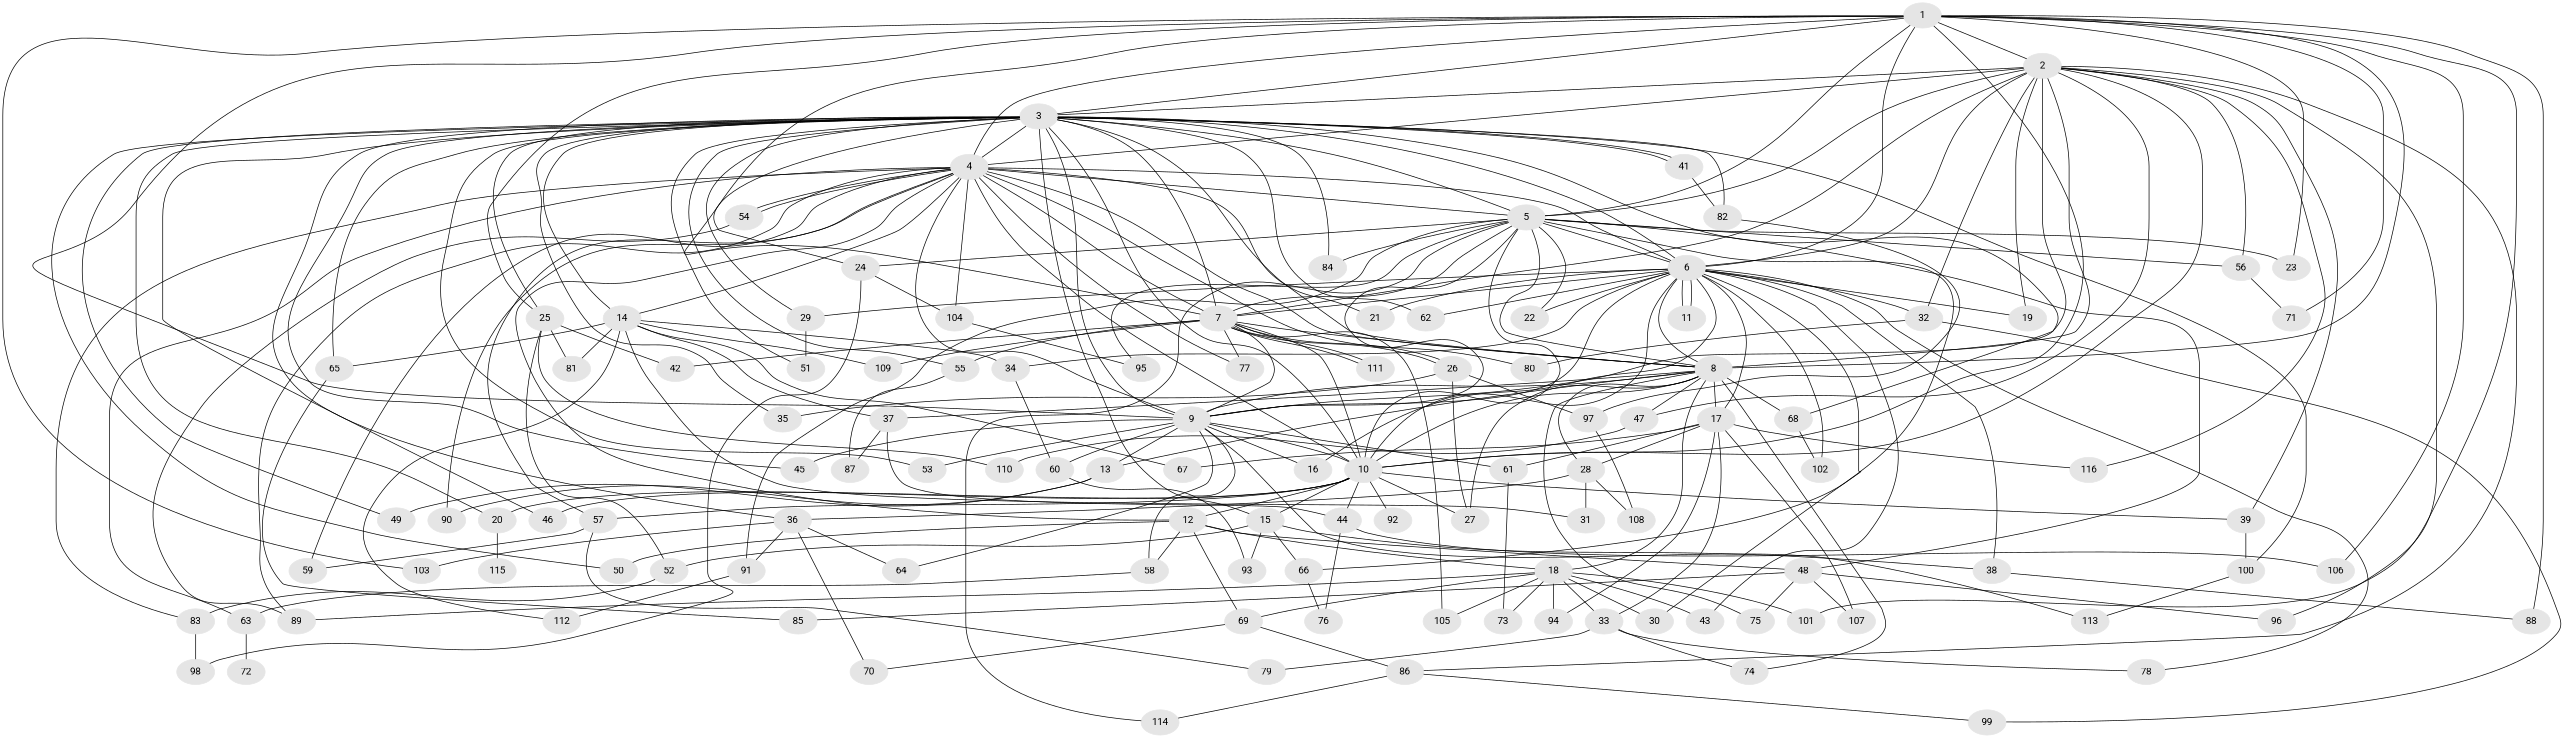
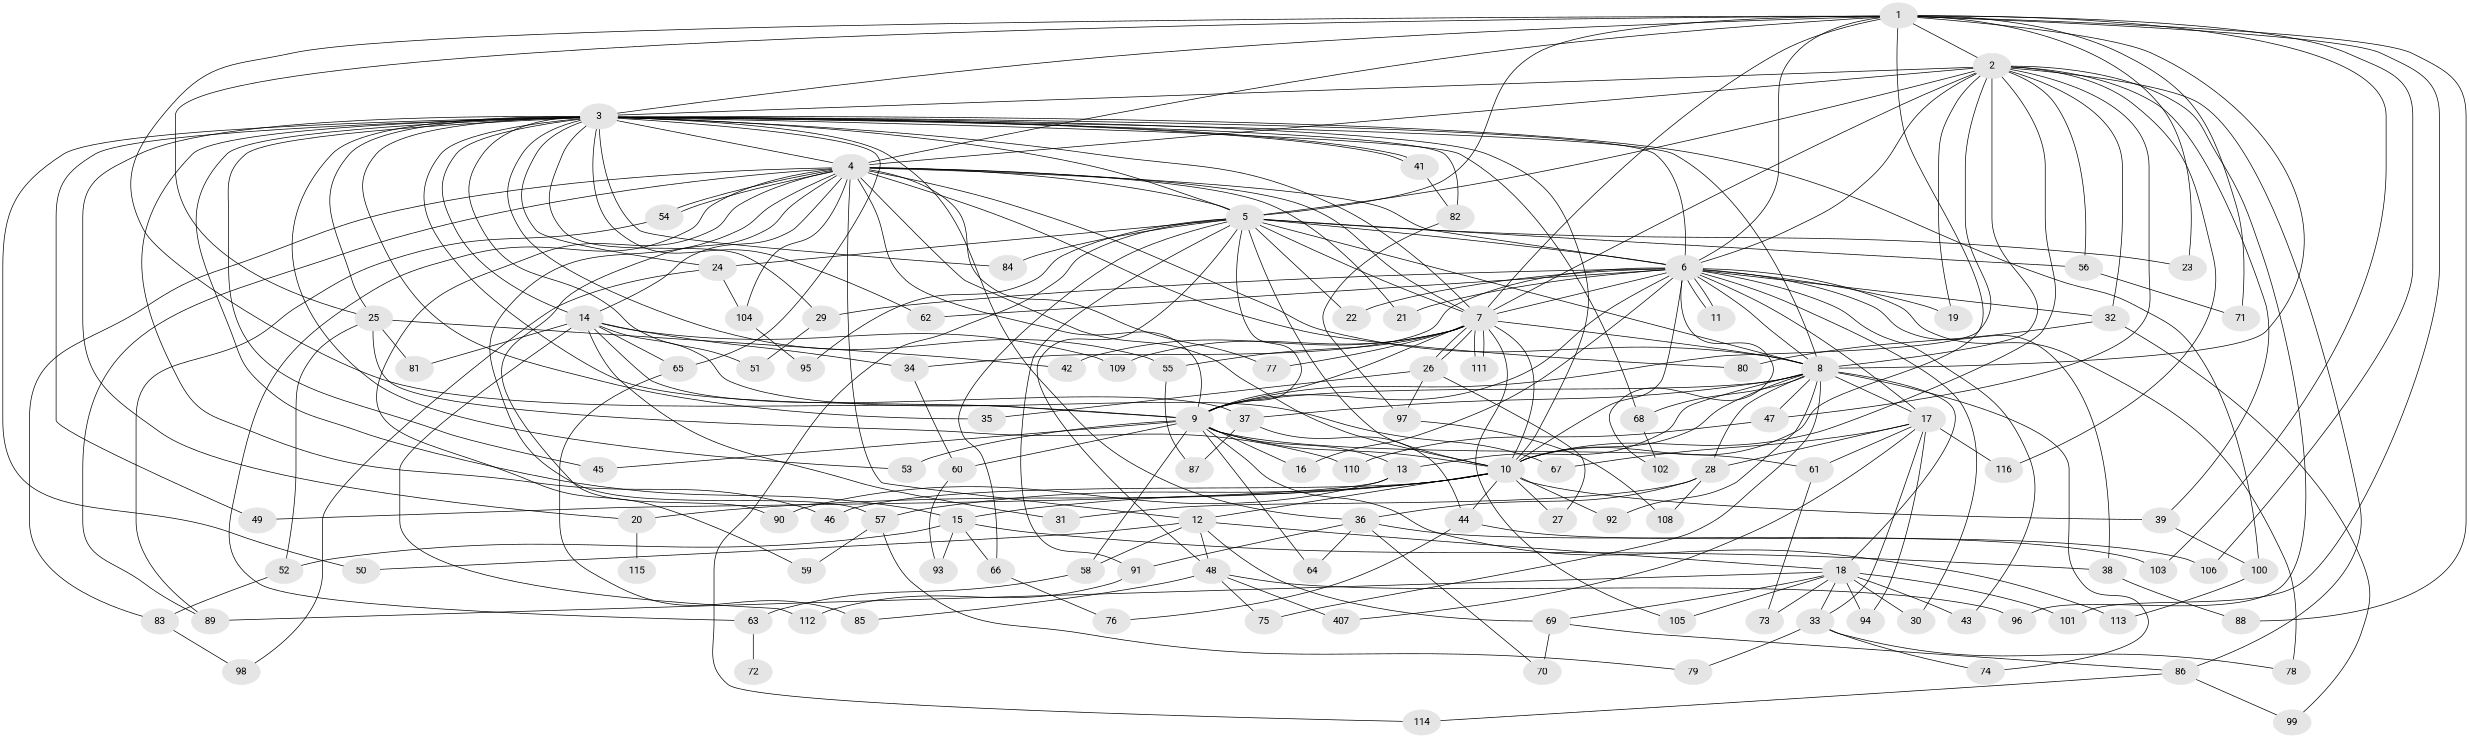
(1508, 411) -> (1744, 476)
(1857, 621) -> (1341, 621)
